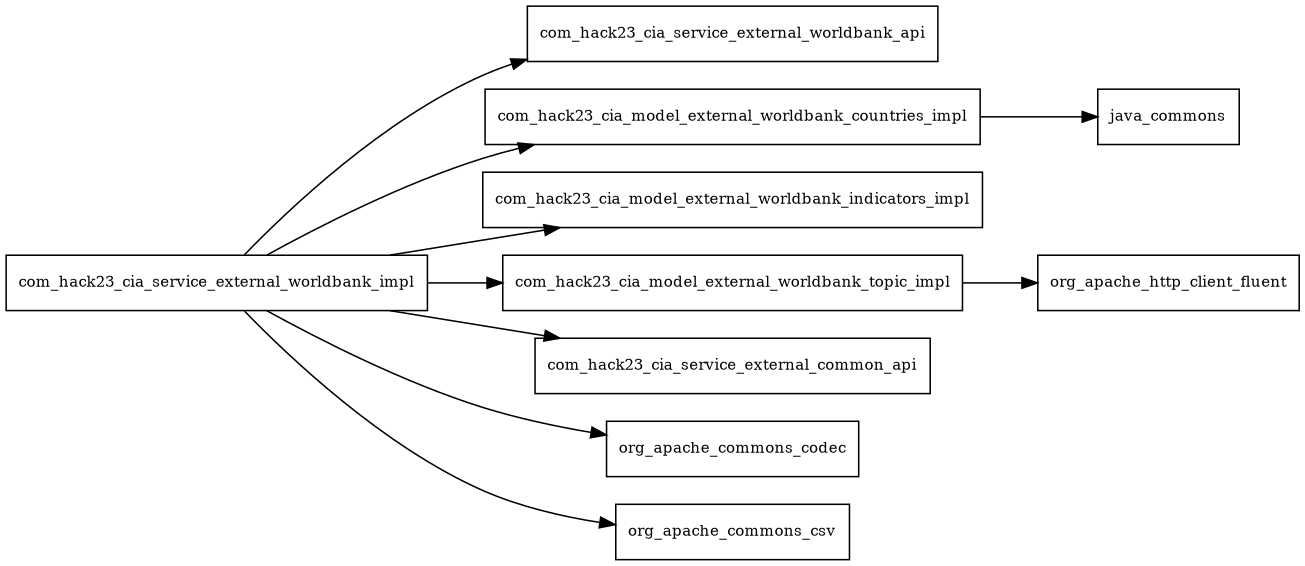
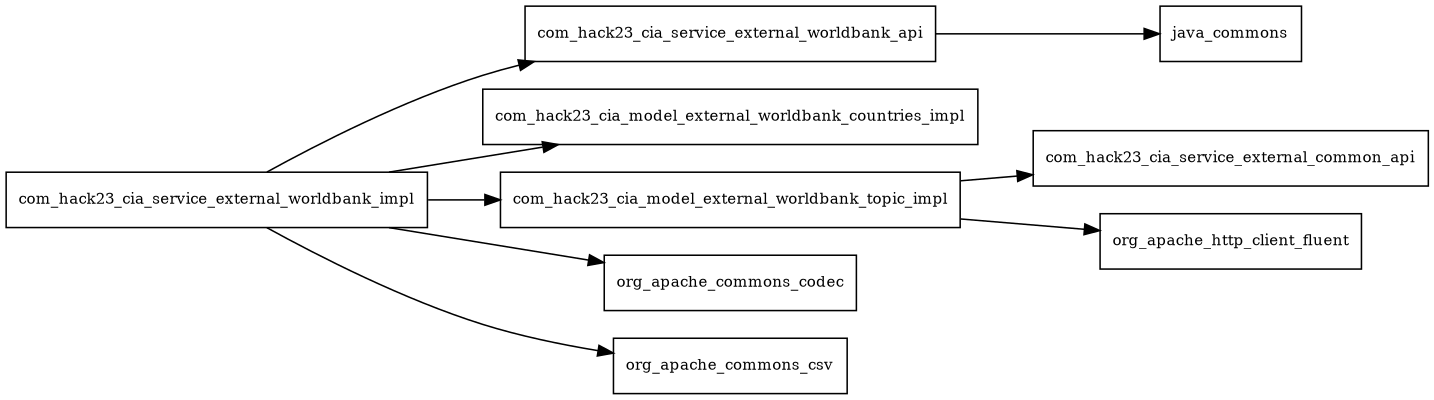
(1031, 117) -> (1040, 34)
(733, 200) -> none
(467, 323) -> (989, 178)
